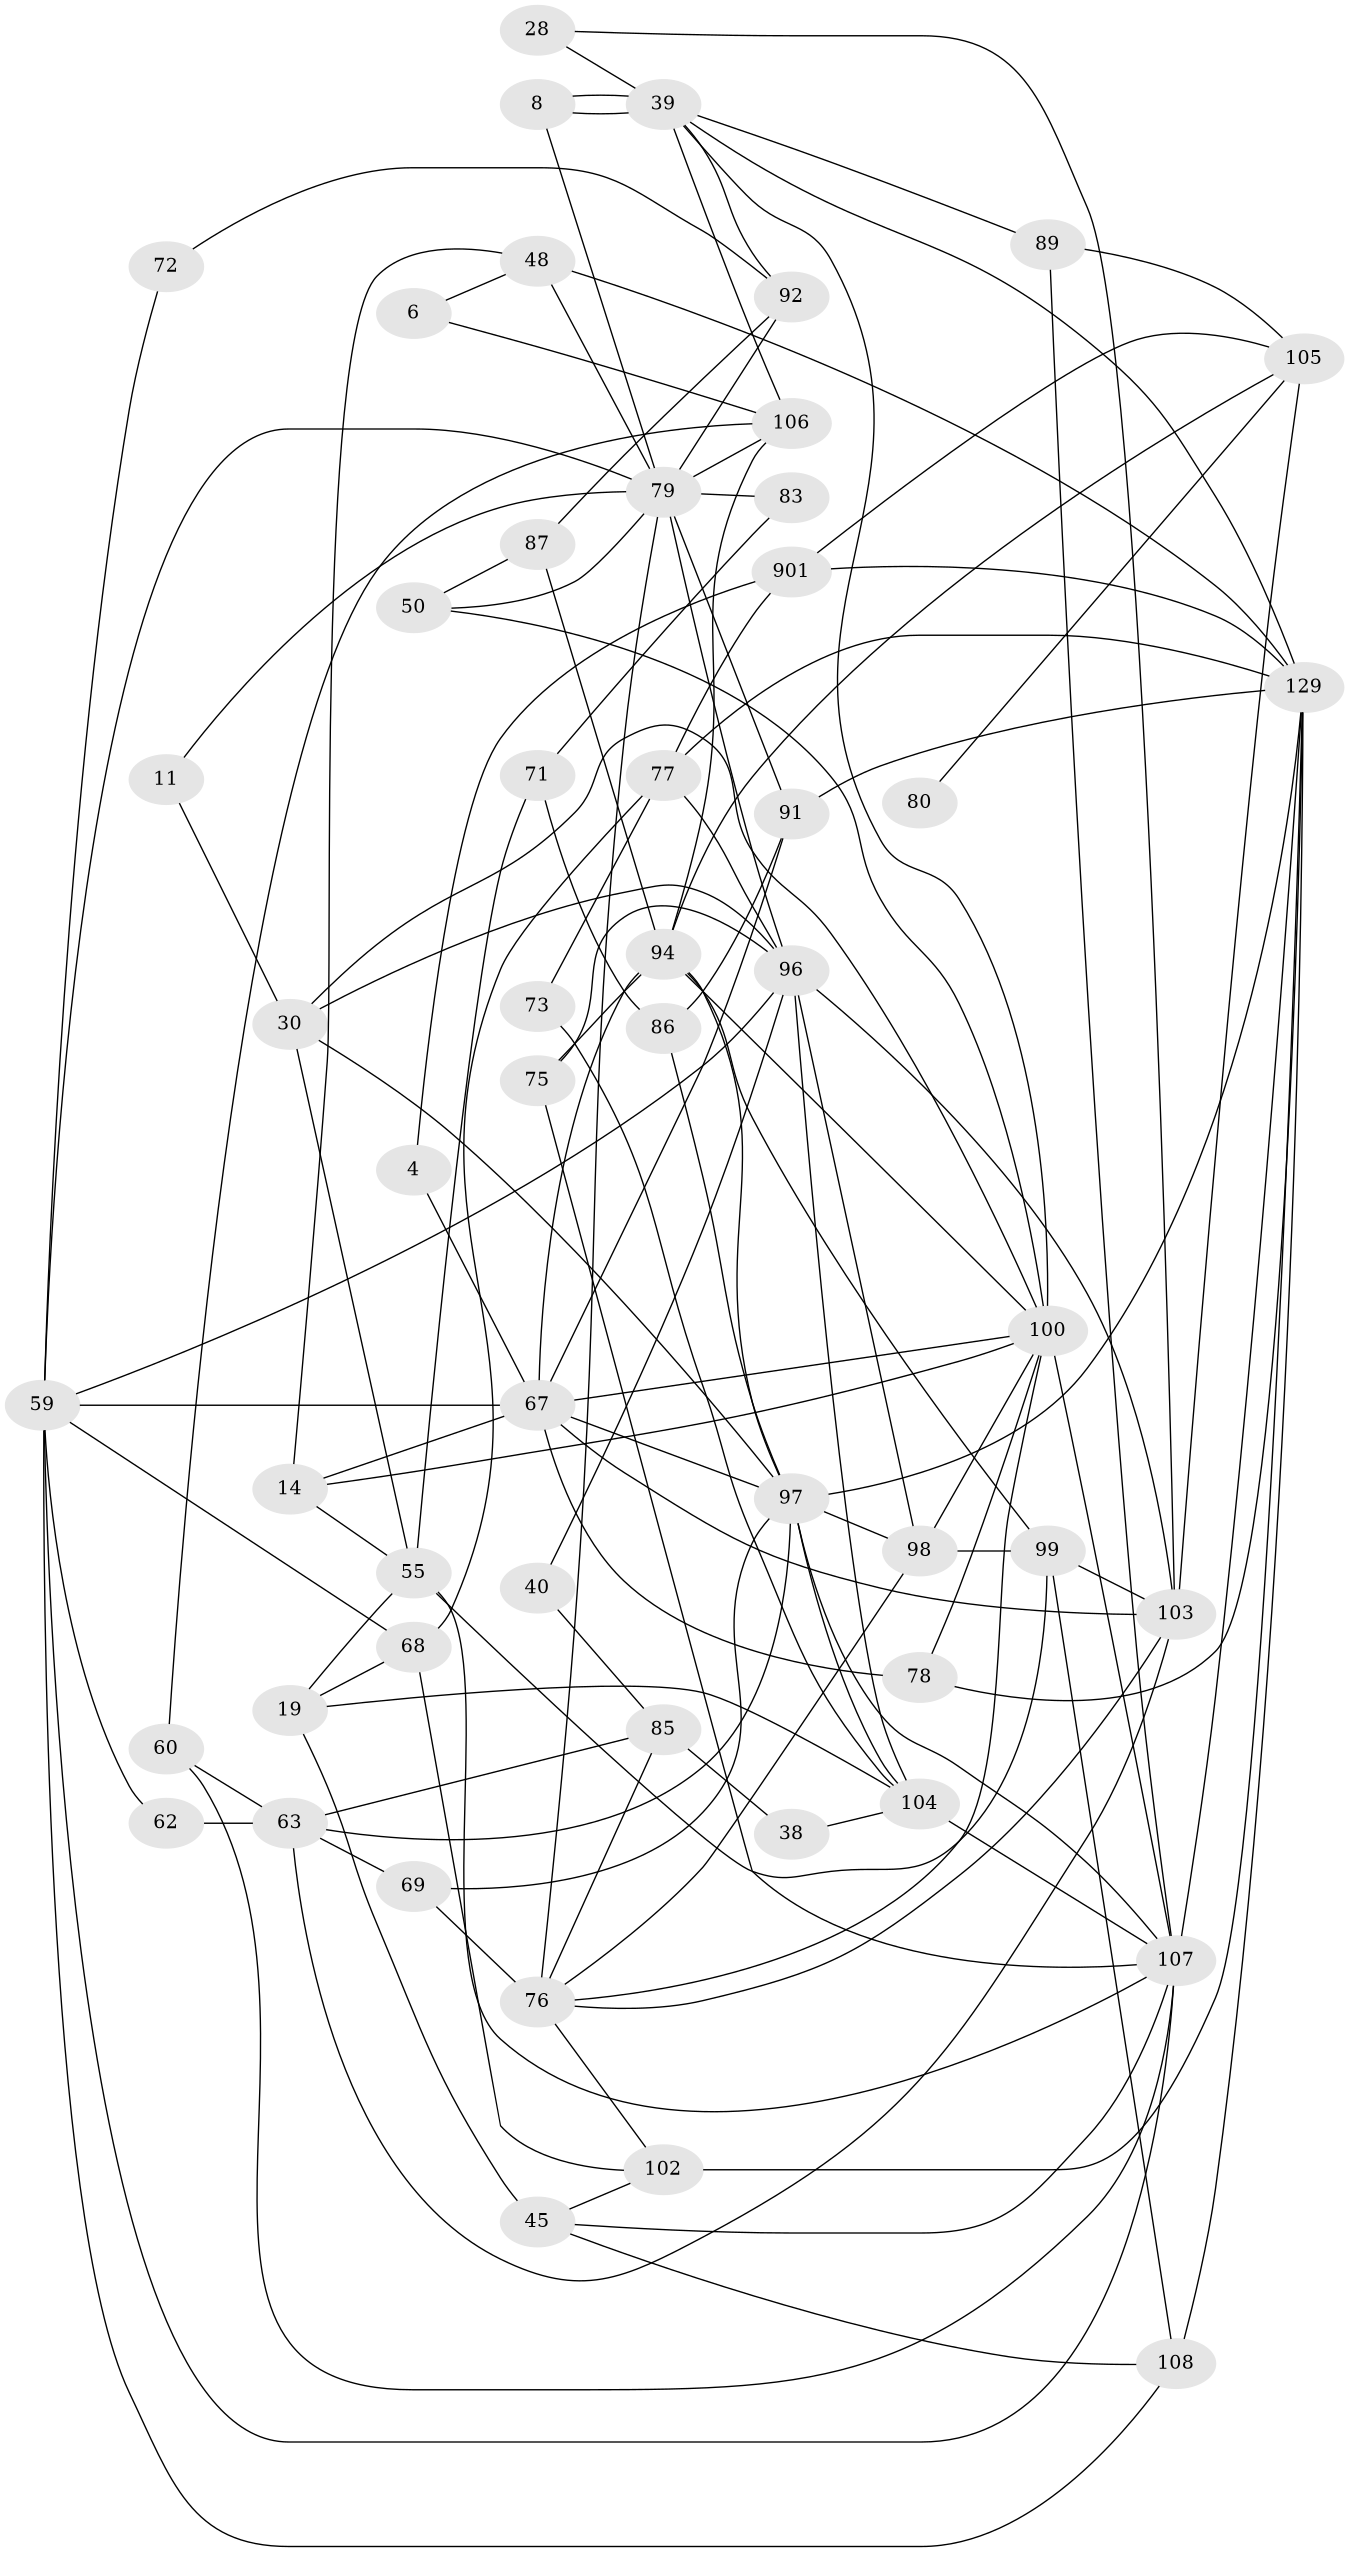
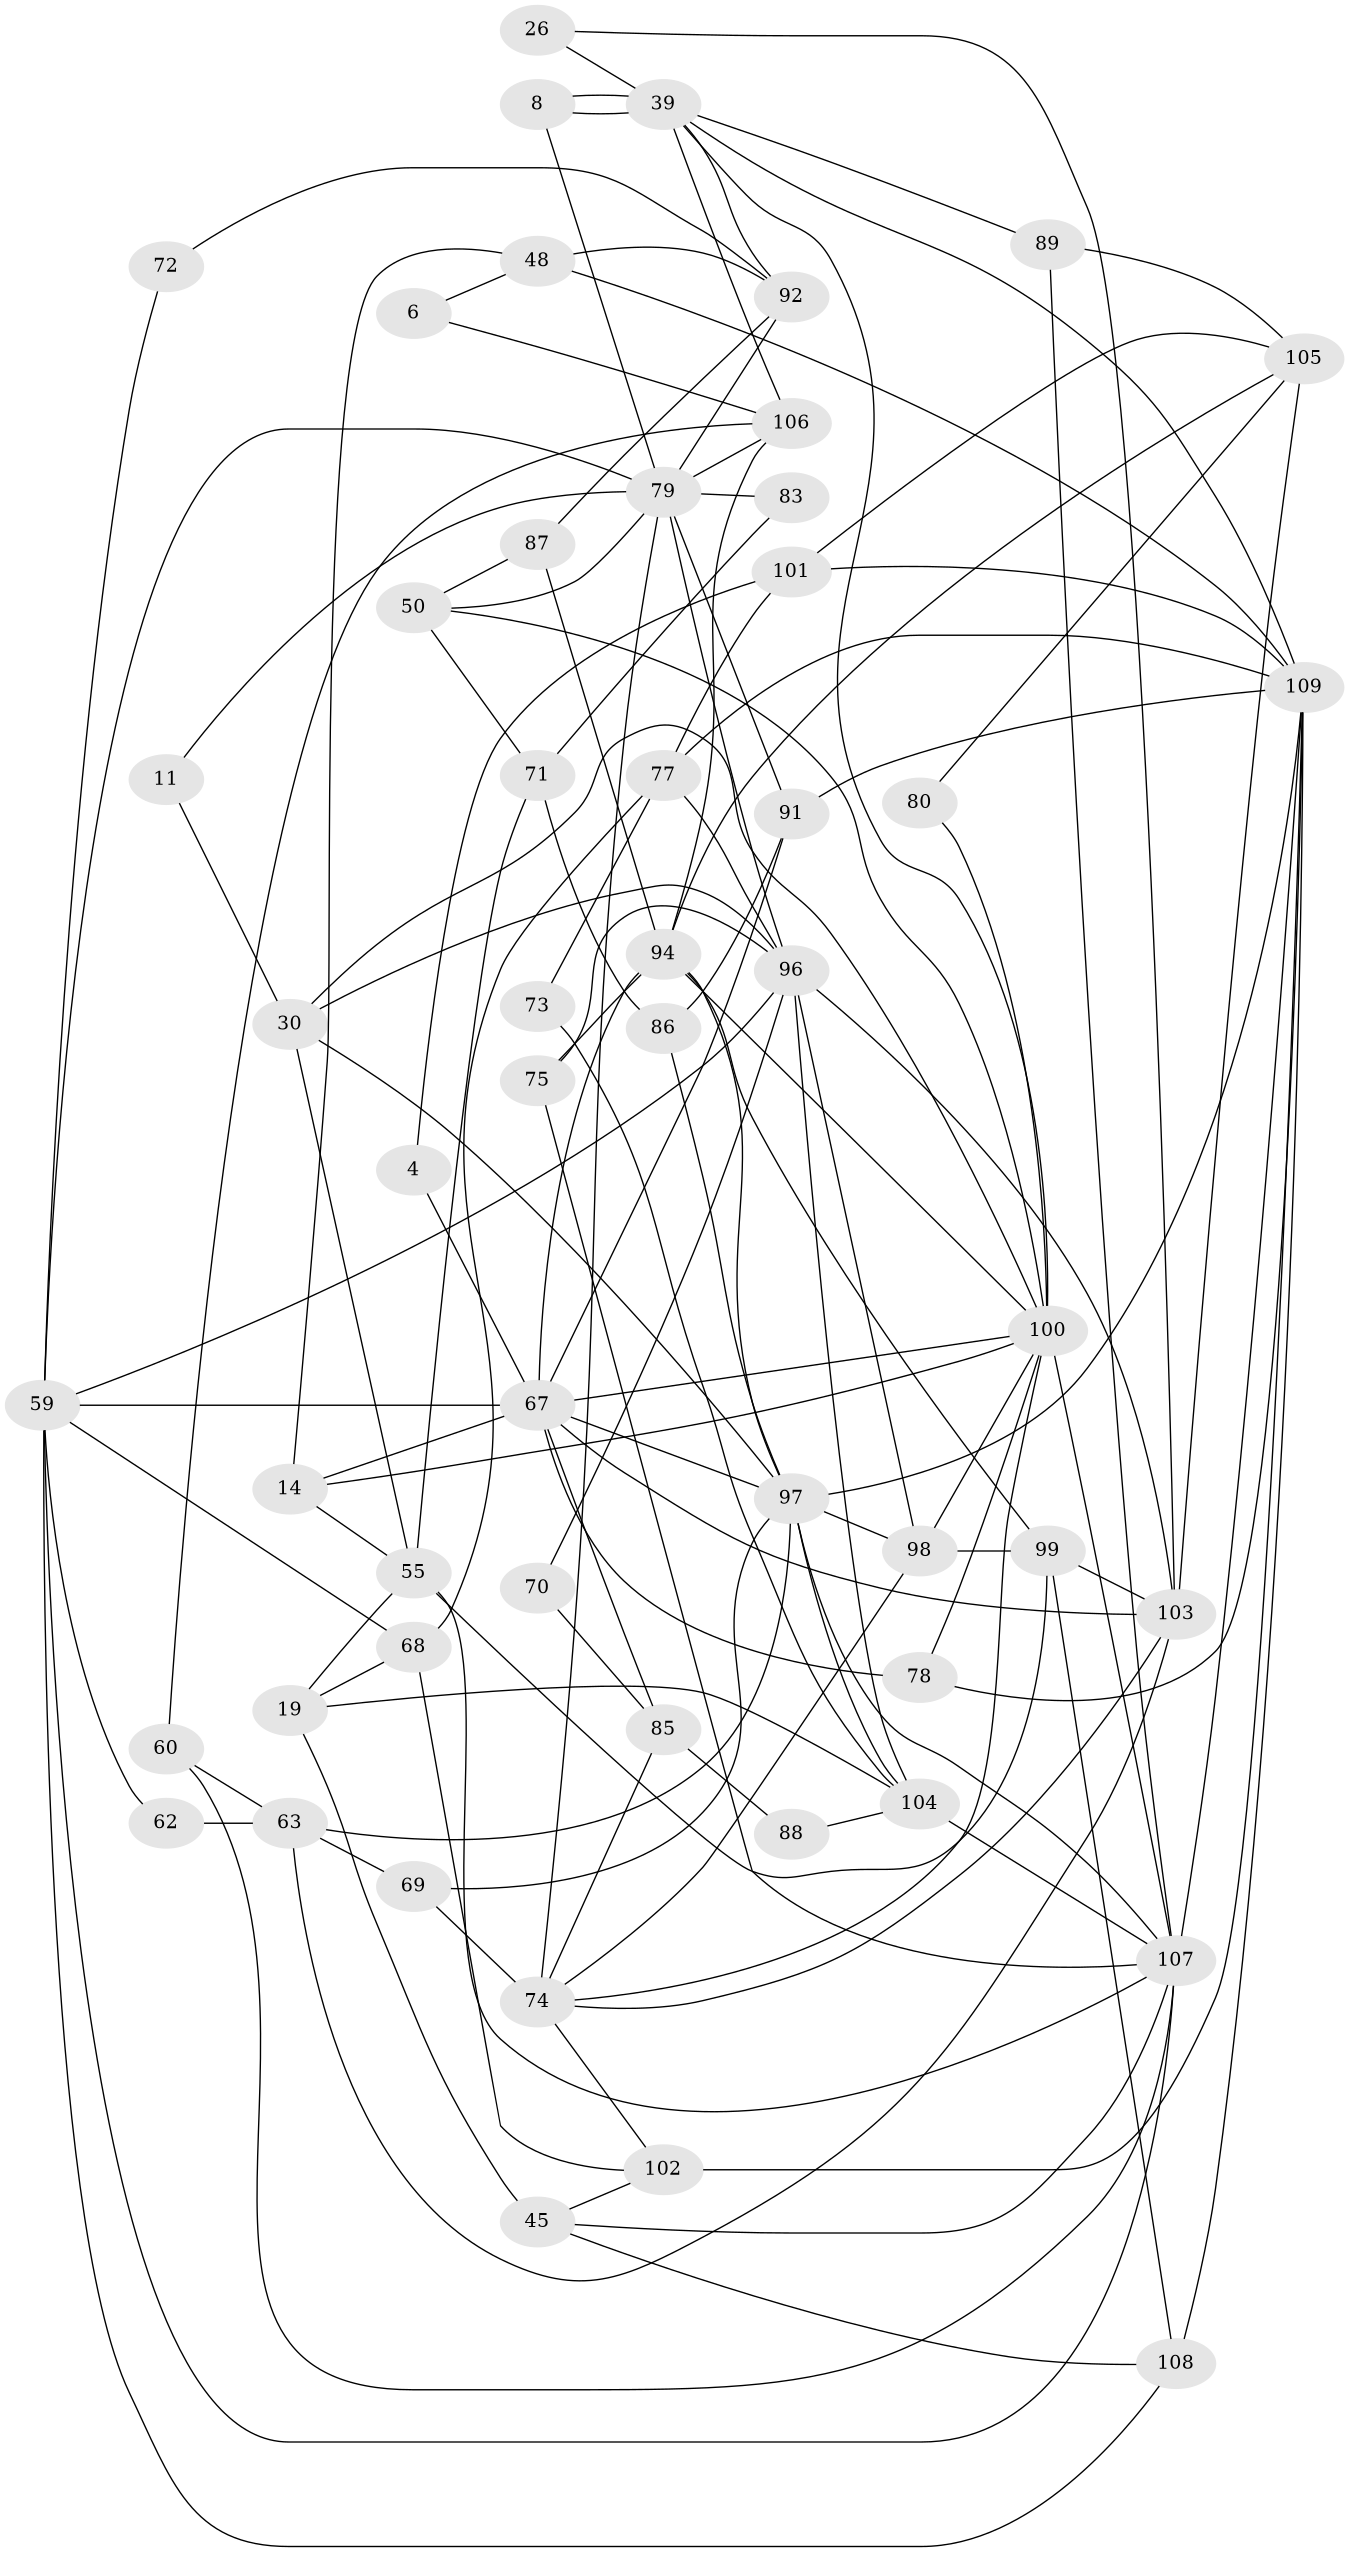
(538, 30) -> (538, 30)
(601, 377) -> (672, 248)
(792, 572) -> (792, 572)
(1304, 688) -> (1304, 688)
none -> (476, 692)
none -> (1004, 972)
(538, 1588) -> (538, 1588)
(477, 1777) -> (599, 1568)
(792, 1834) -> (792, 1834)
(538, 2002) -> (538, 2002)
